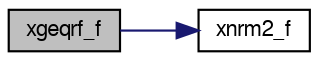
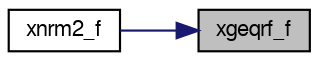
(148, 31) -> (148, 31)
